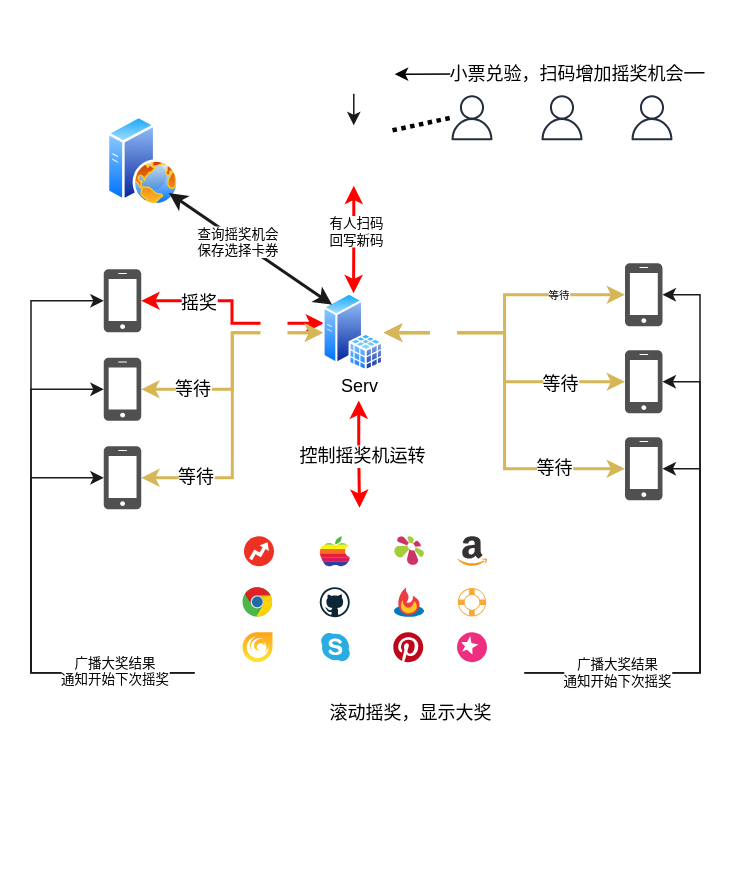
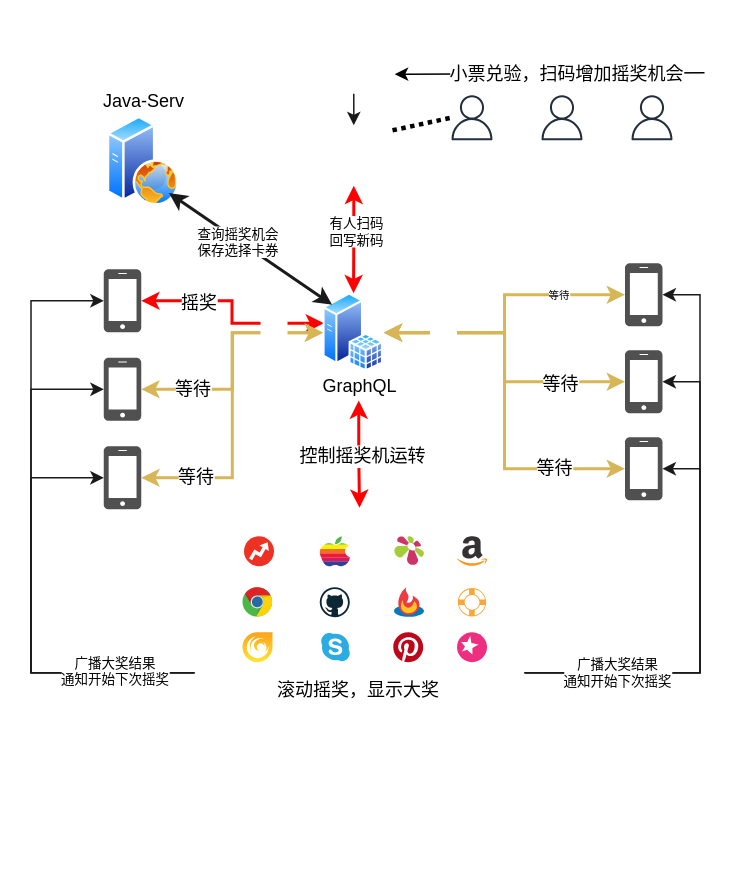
none -> (143, 101)
(360, 386) -> (360, 386)
(410, 713) -> (357, 690)
